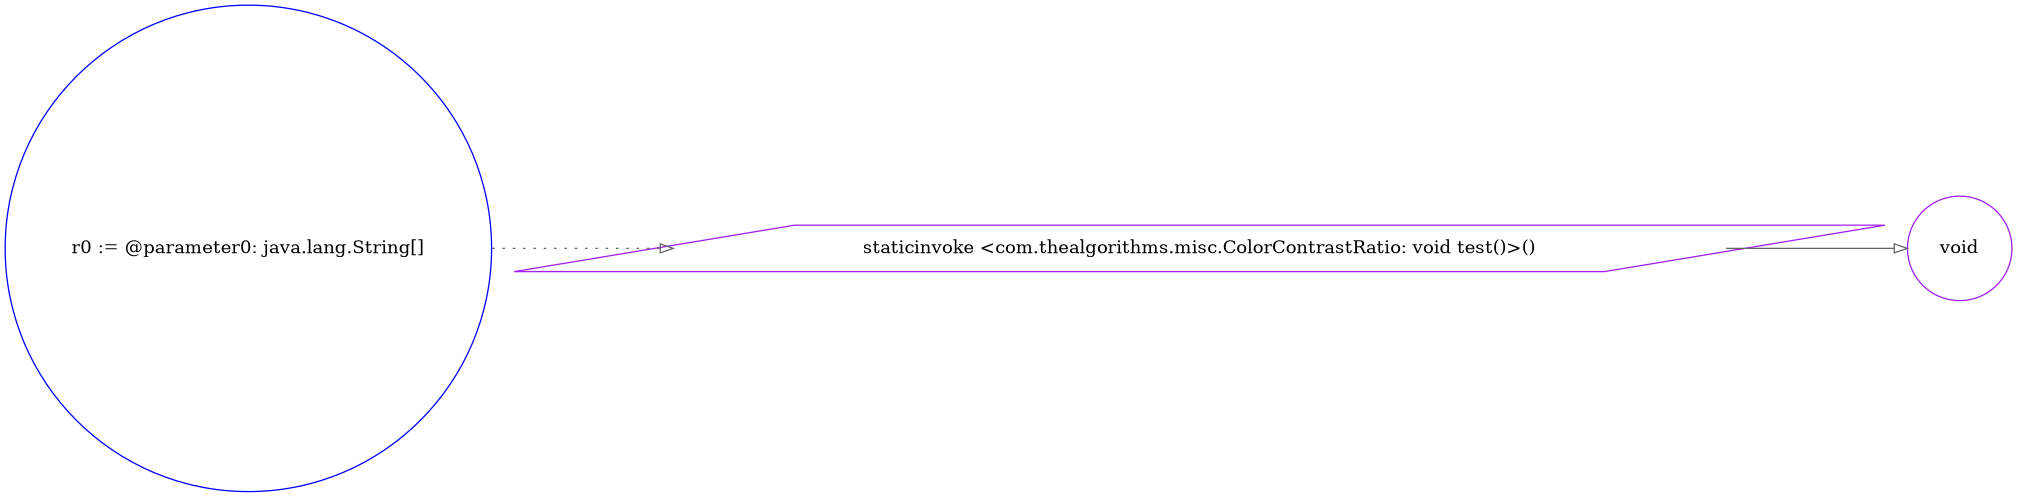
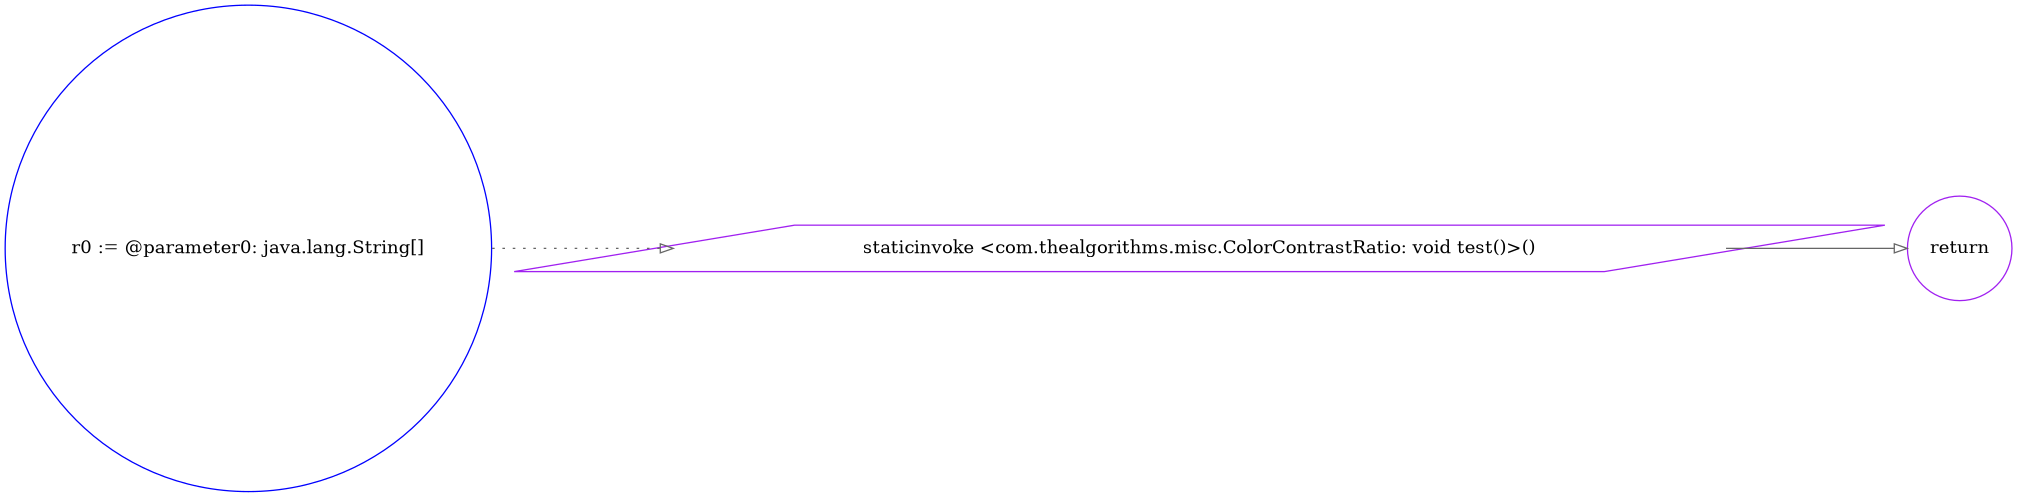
(1960, 248) -> (1960, 248)
